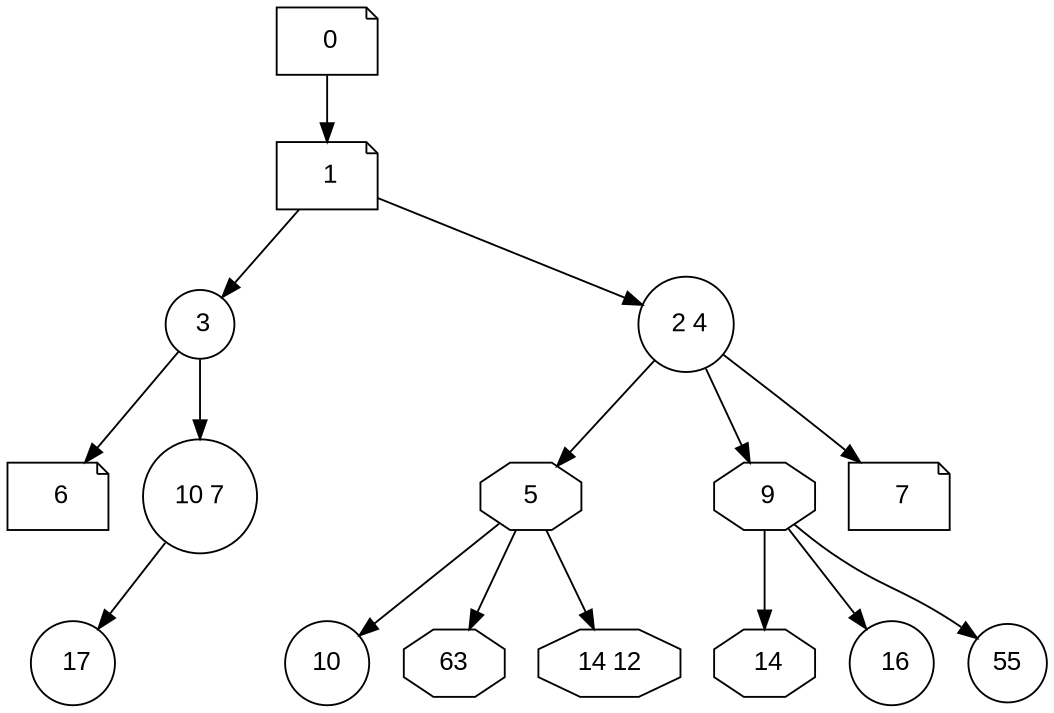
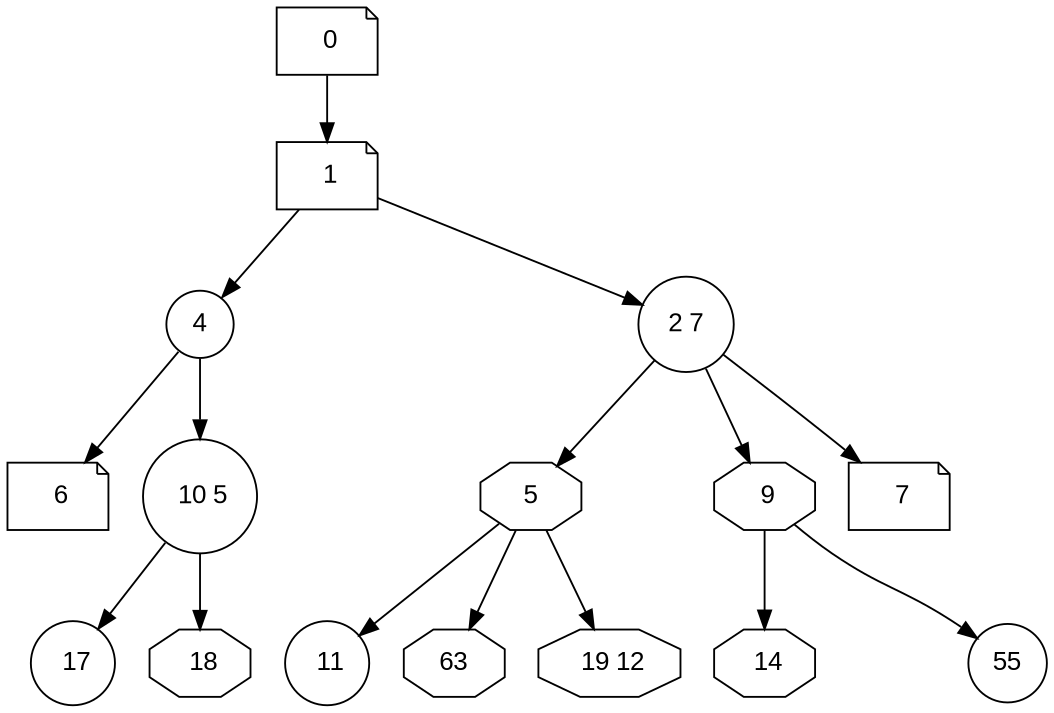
(200, 324) -> (200, 324)
(686, 324) -> (686, 324)
(200, 496) -> (200, 496)
none -> (200, 663)
(327, 663) -> (327, 663)
(609, 663) -> (609, 663)
(892, 663) -> none
